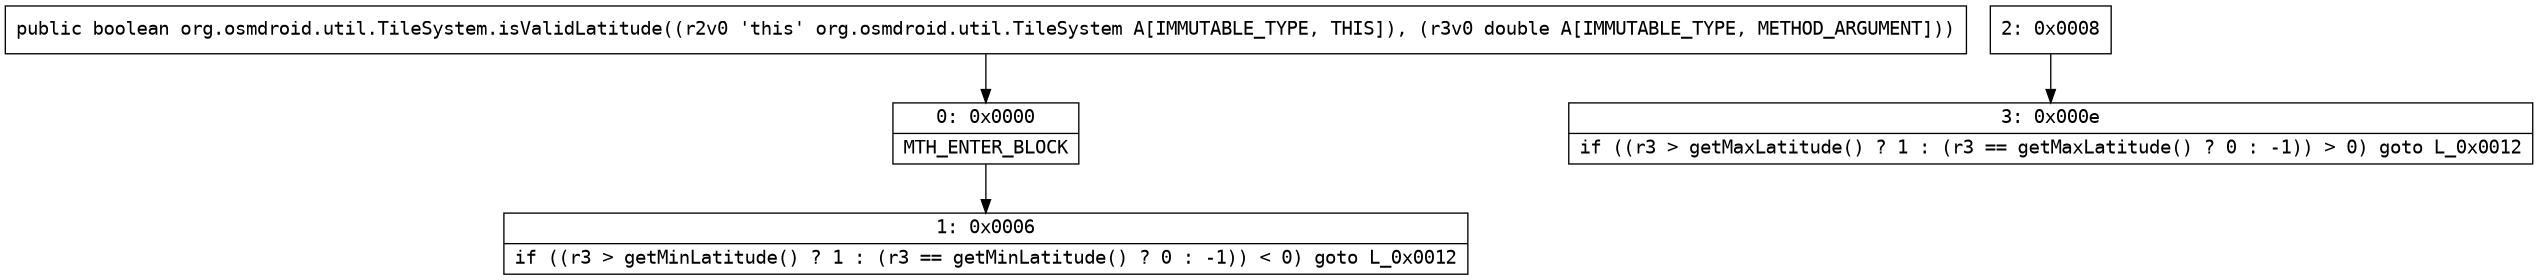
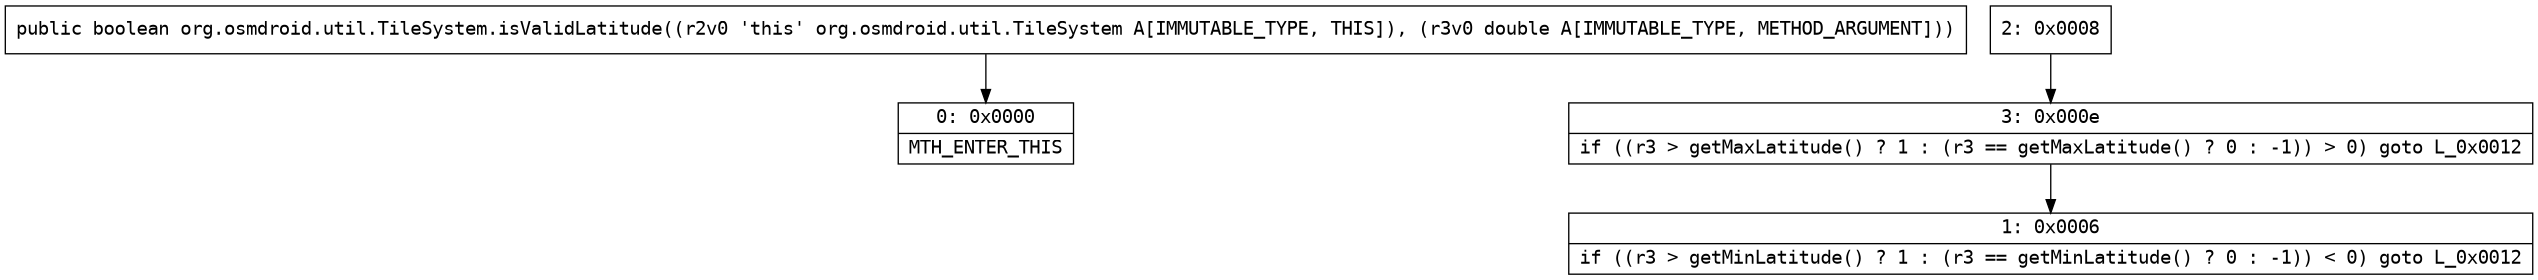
(986, 148) -> (986, 148)
(986, 182) -> (2051, 182)
